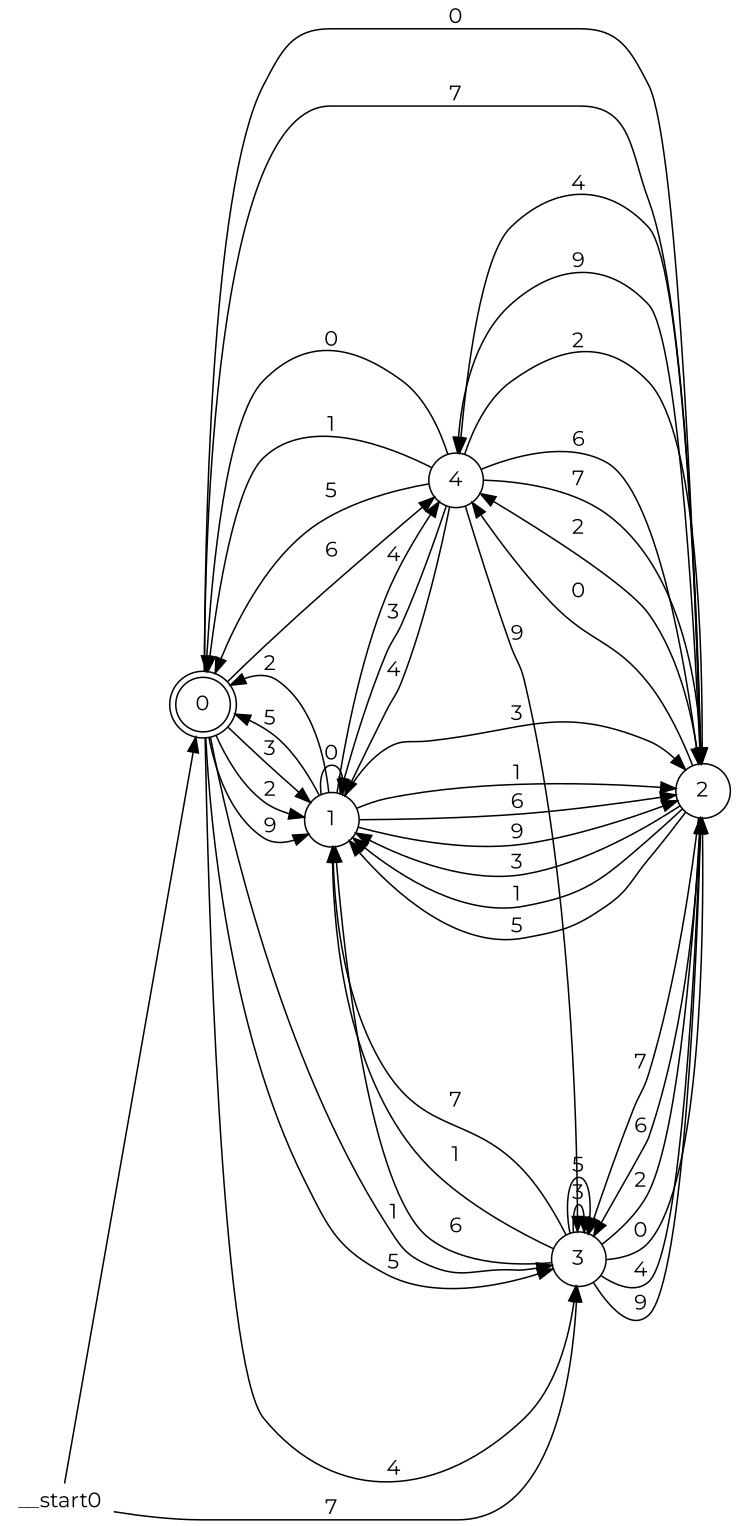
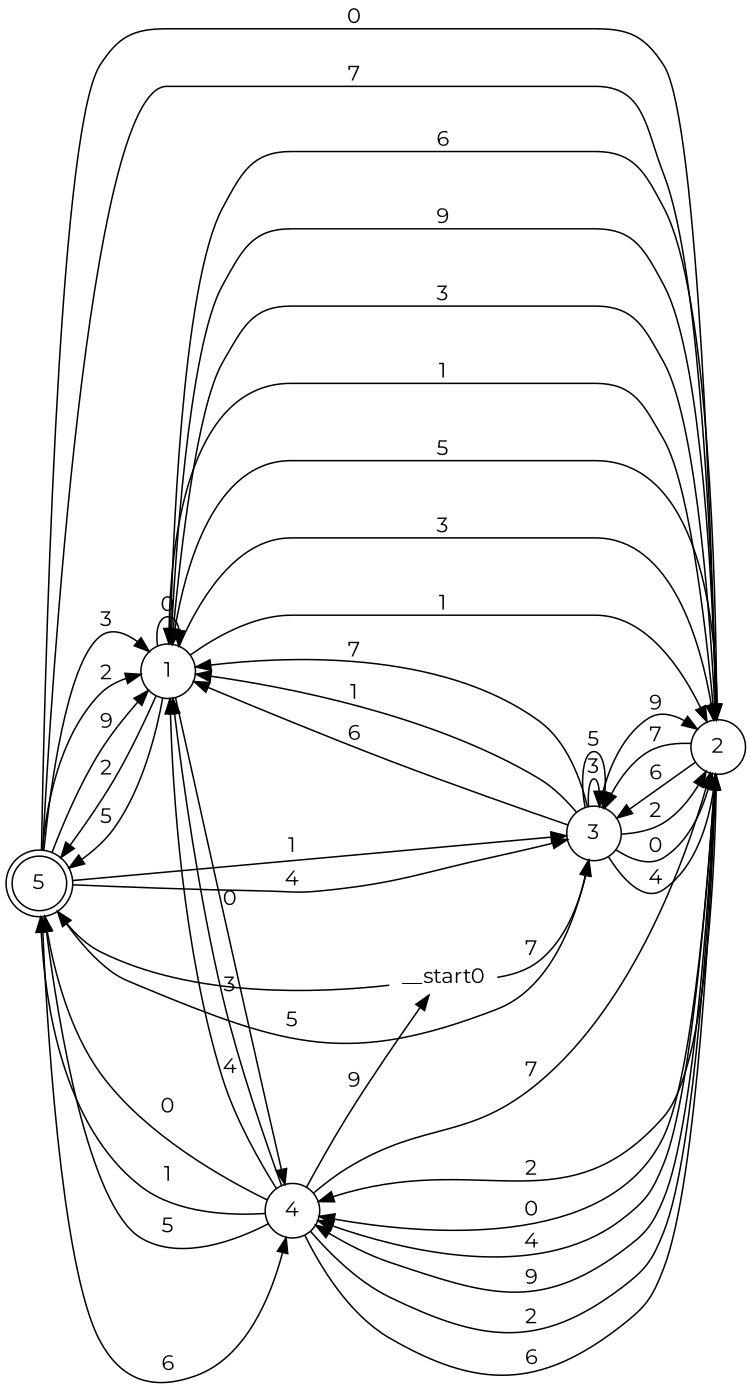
(394, 555) -> (230, 899)
(203, 705) -> (39, 883)
(555, 855) -> (360, 1096)
